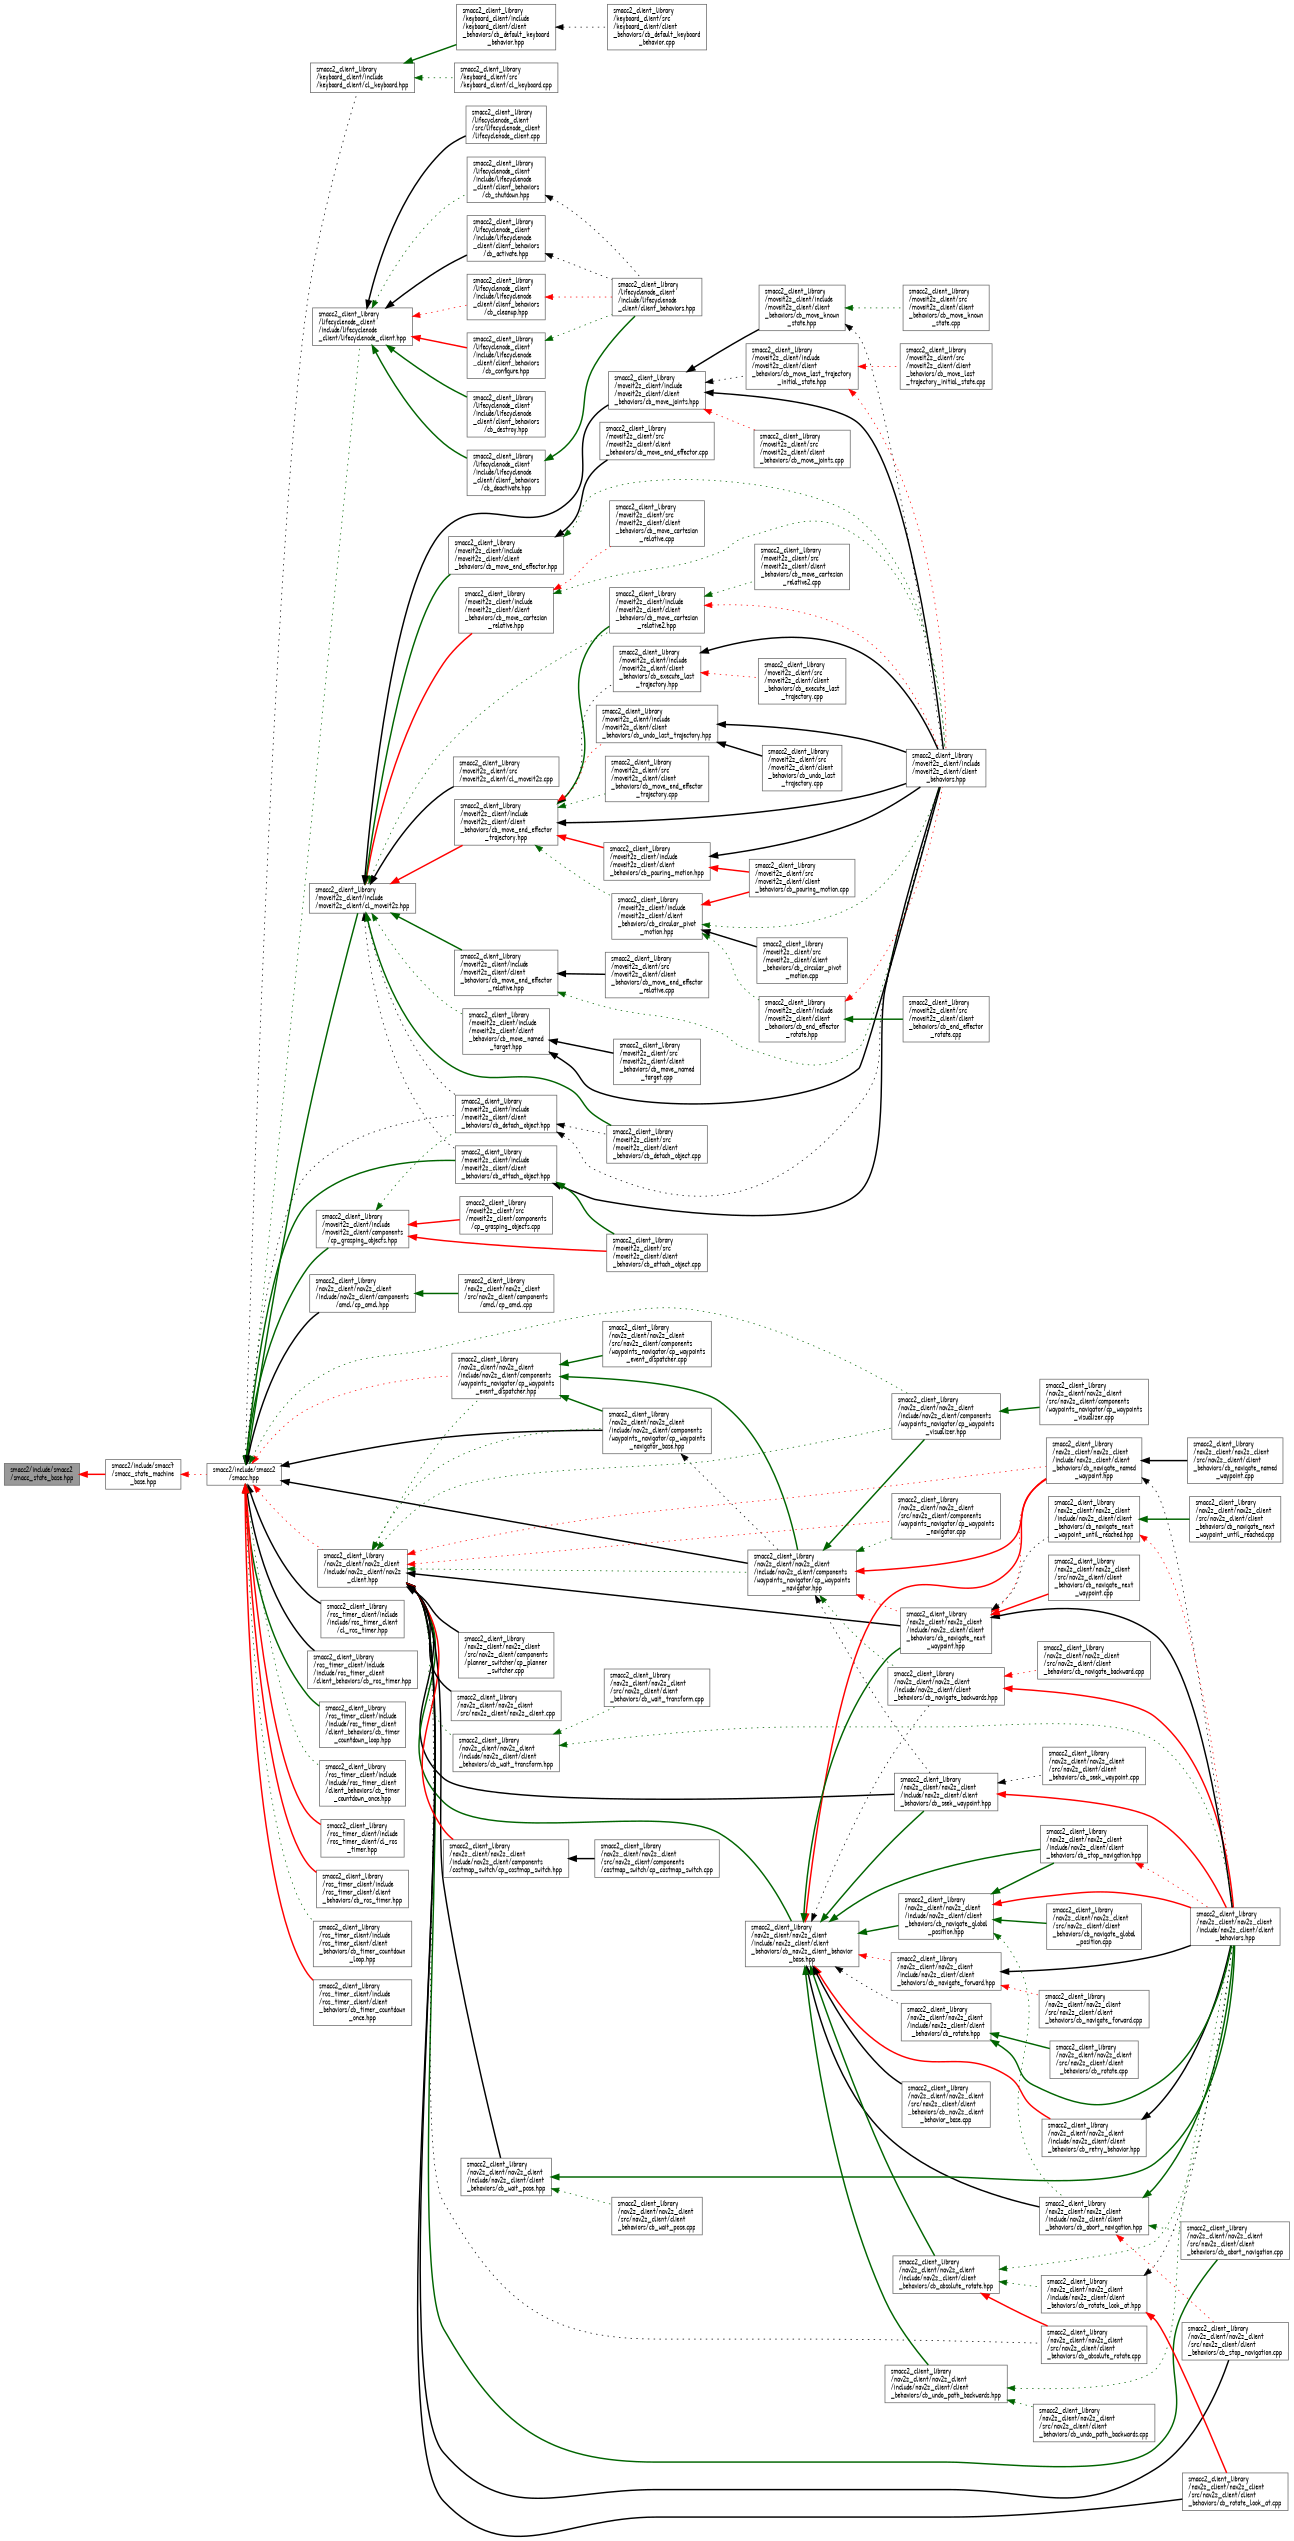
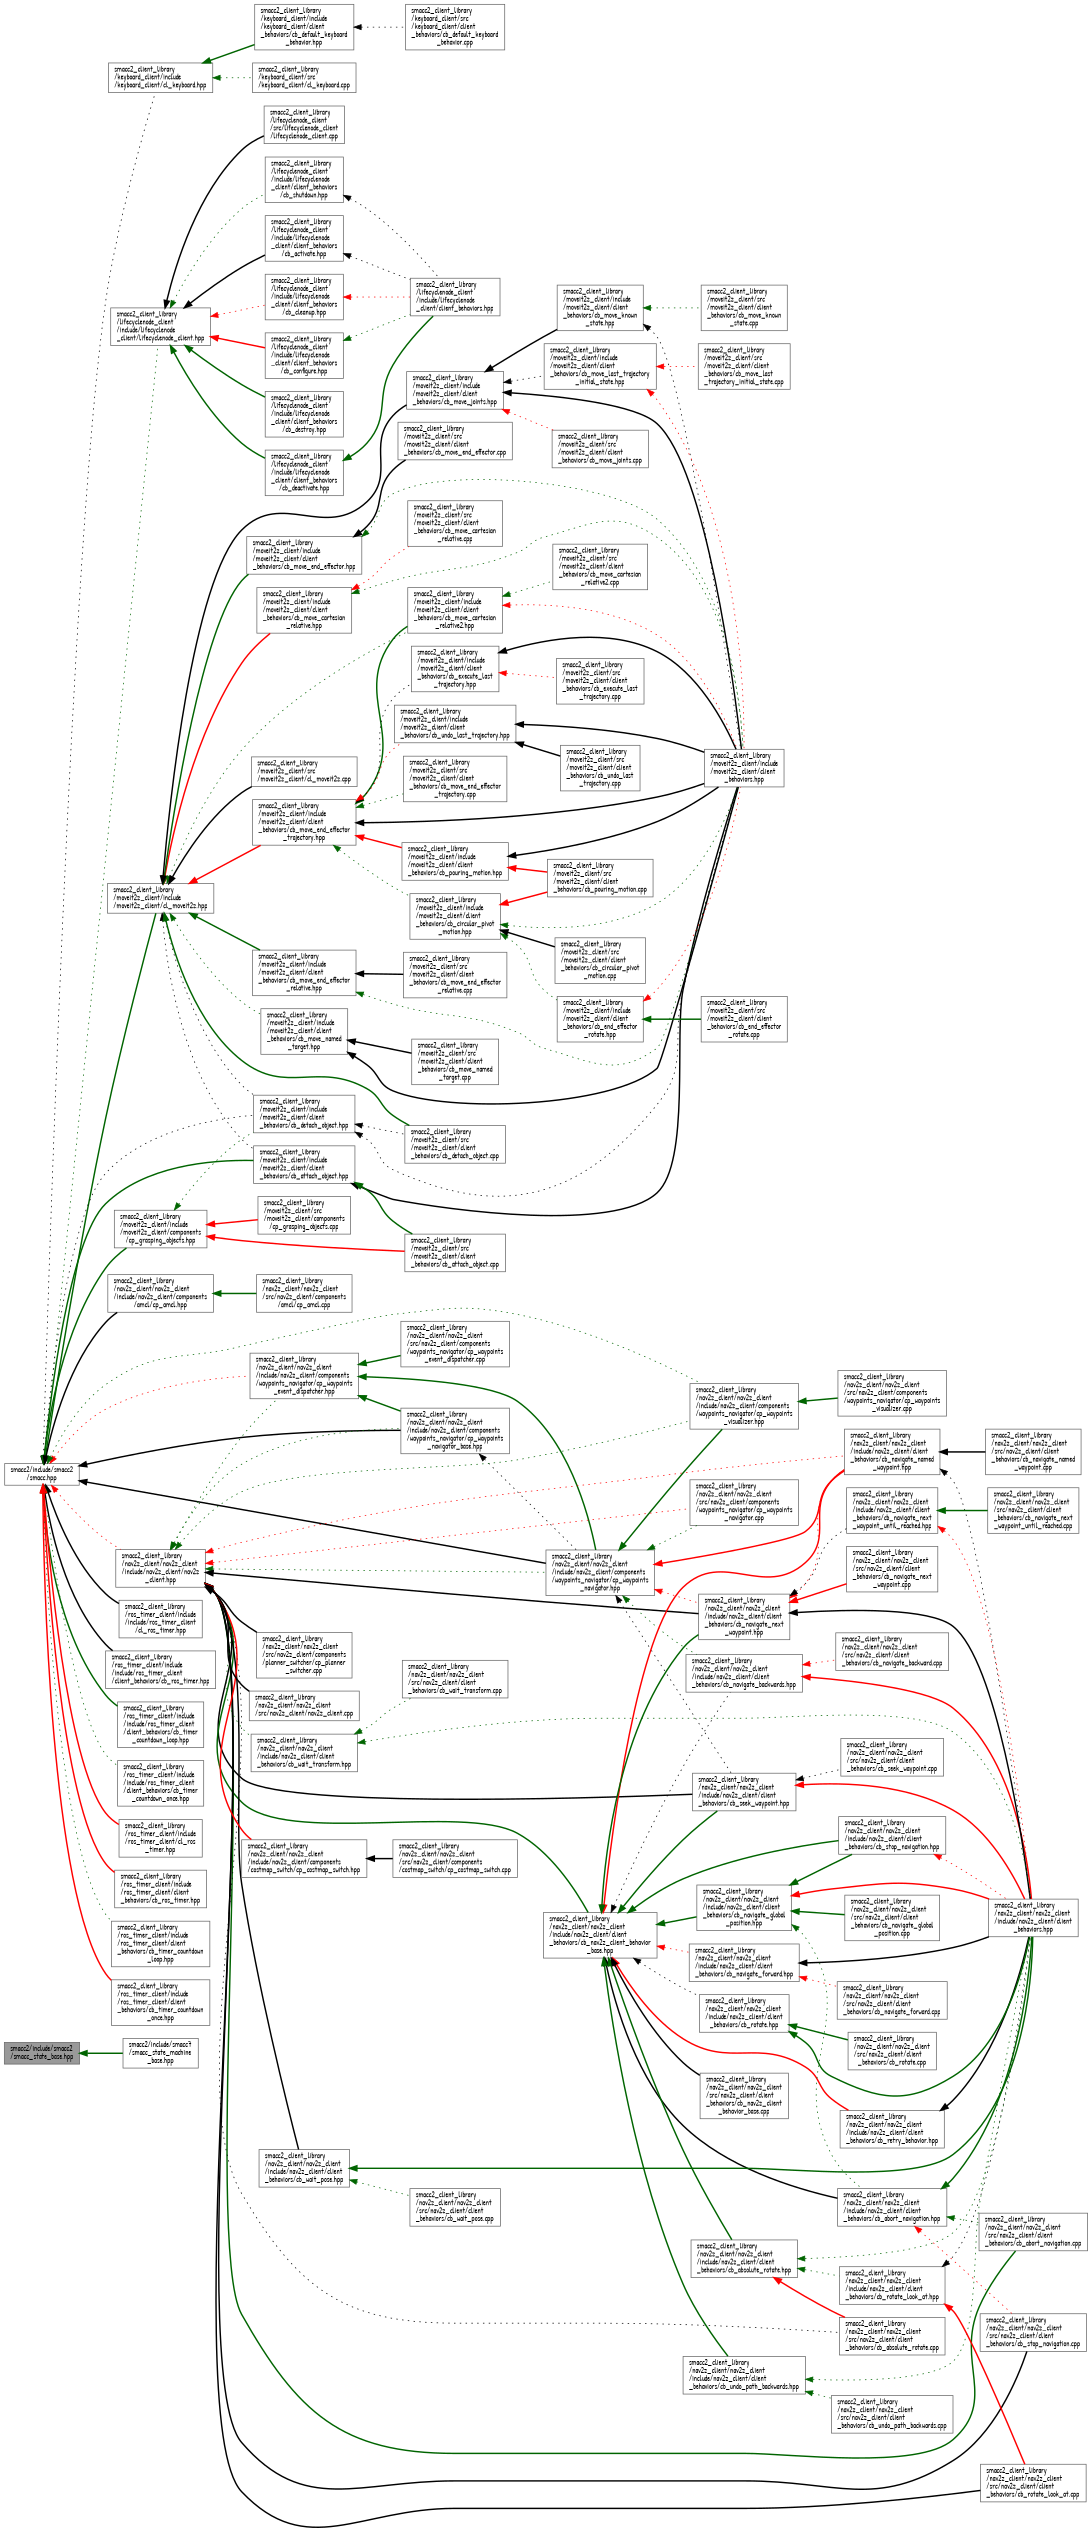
(96, 1474) -> (105, 2053)
(198, 1474) -> none
